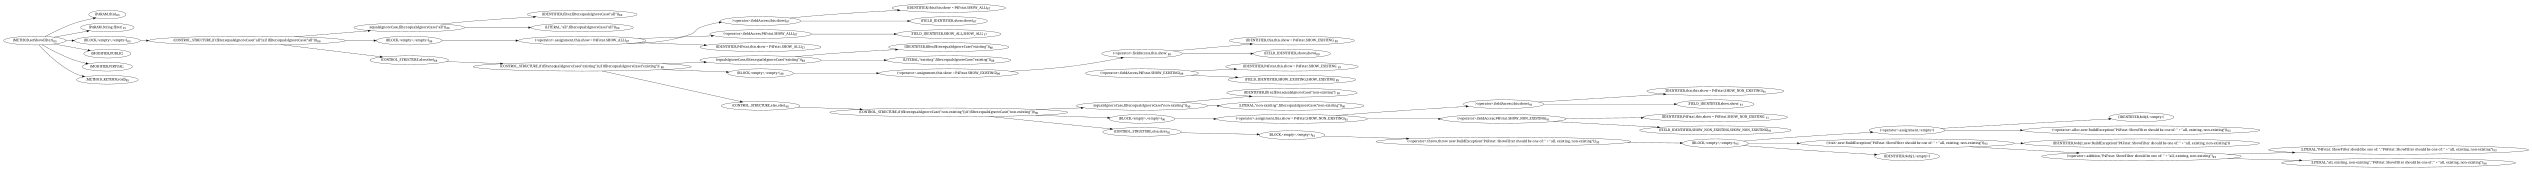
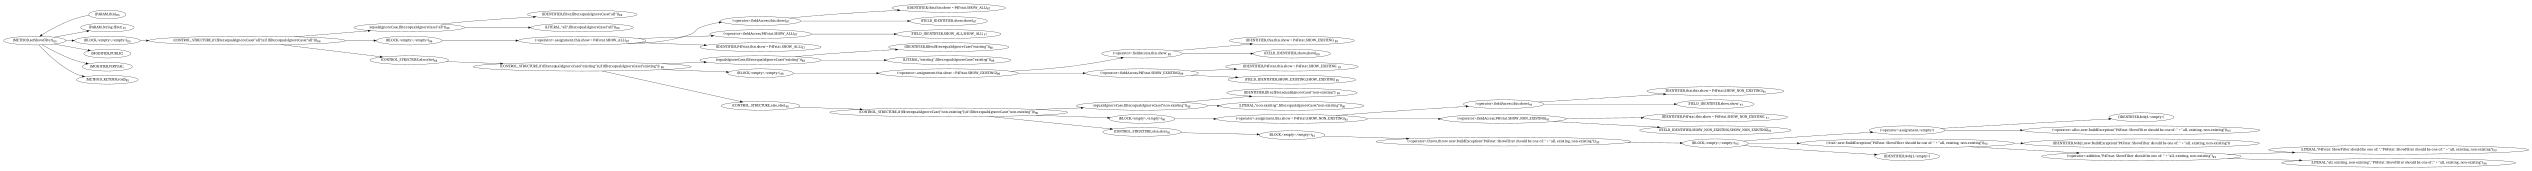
(69, 25) -> (64, 23)
none -> (1051, 73)
